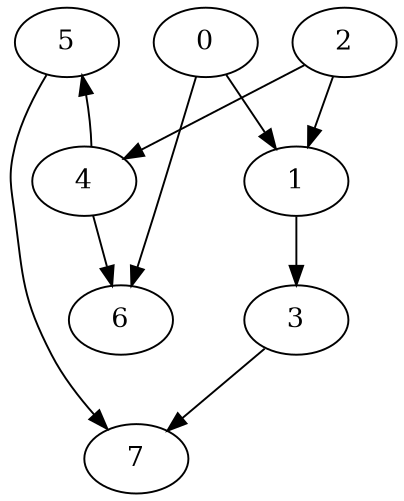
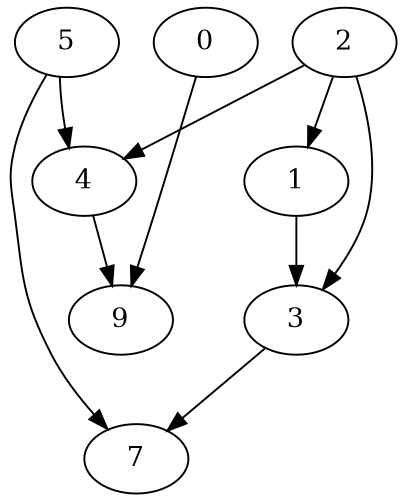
(248, 108) -> none
(90, 120) -> (62, 103)
none -> (372, 179)
(121, 320) -> (121, 320)
